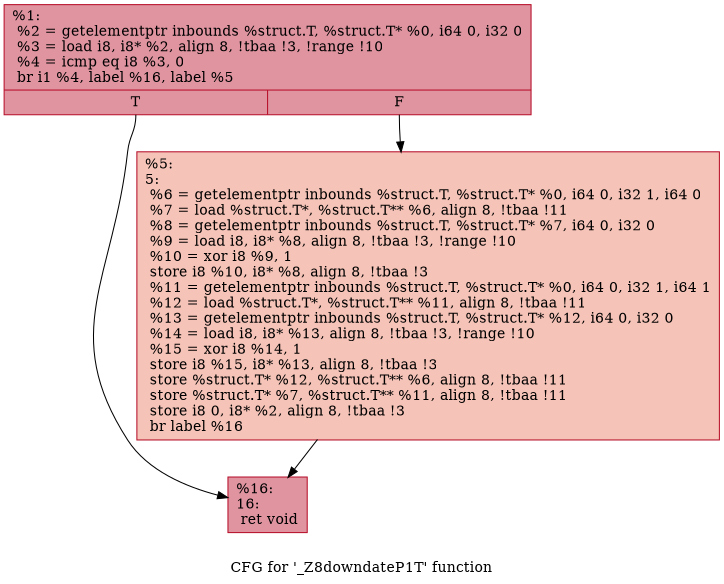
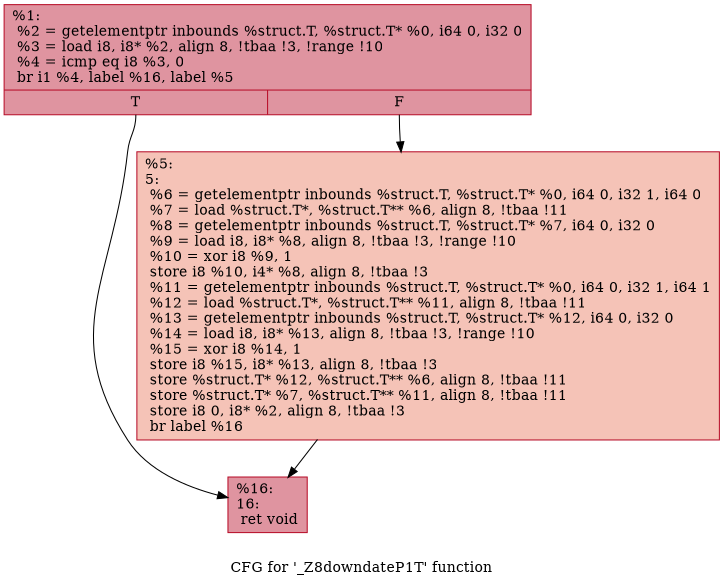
(287, 272) -> (287, 272)
